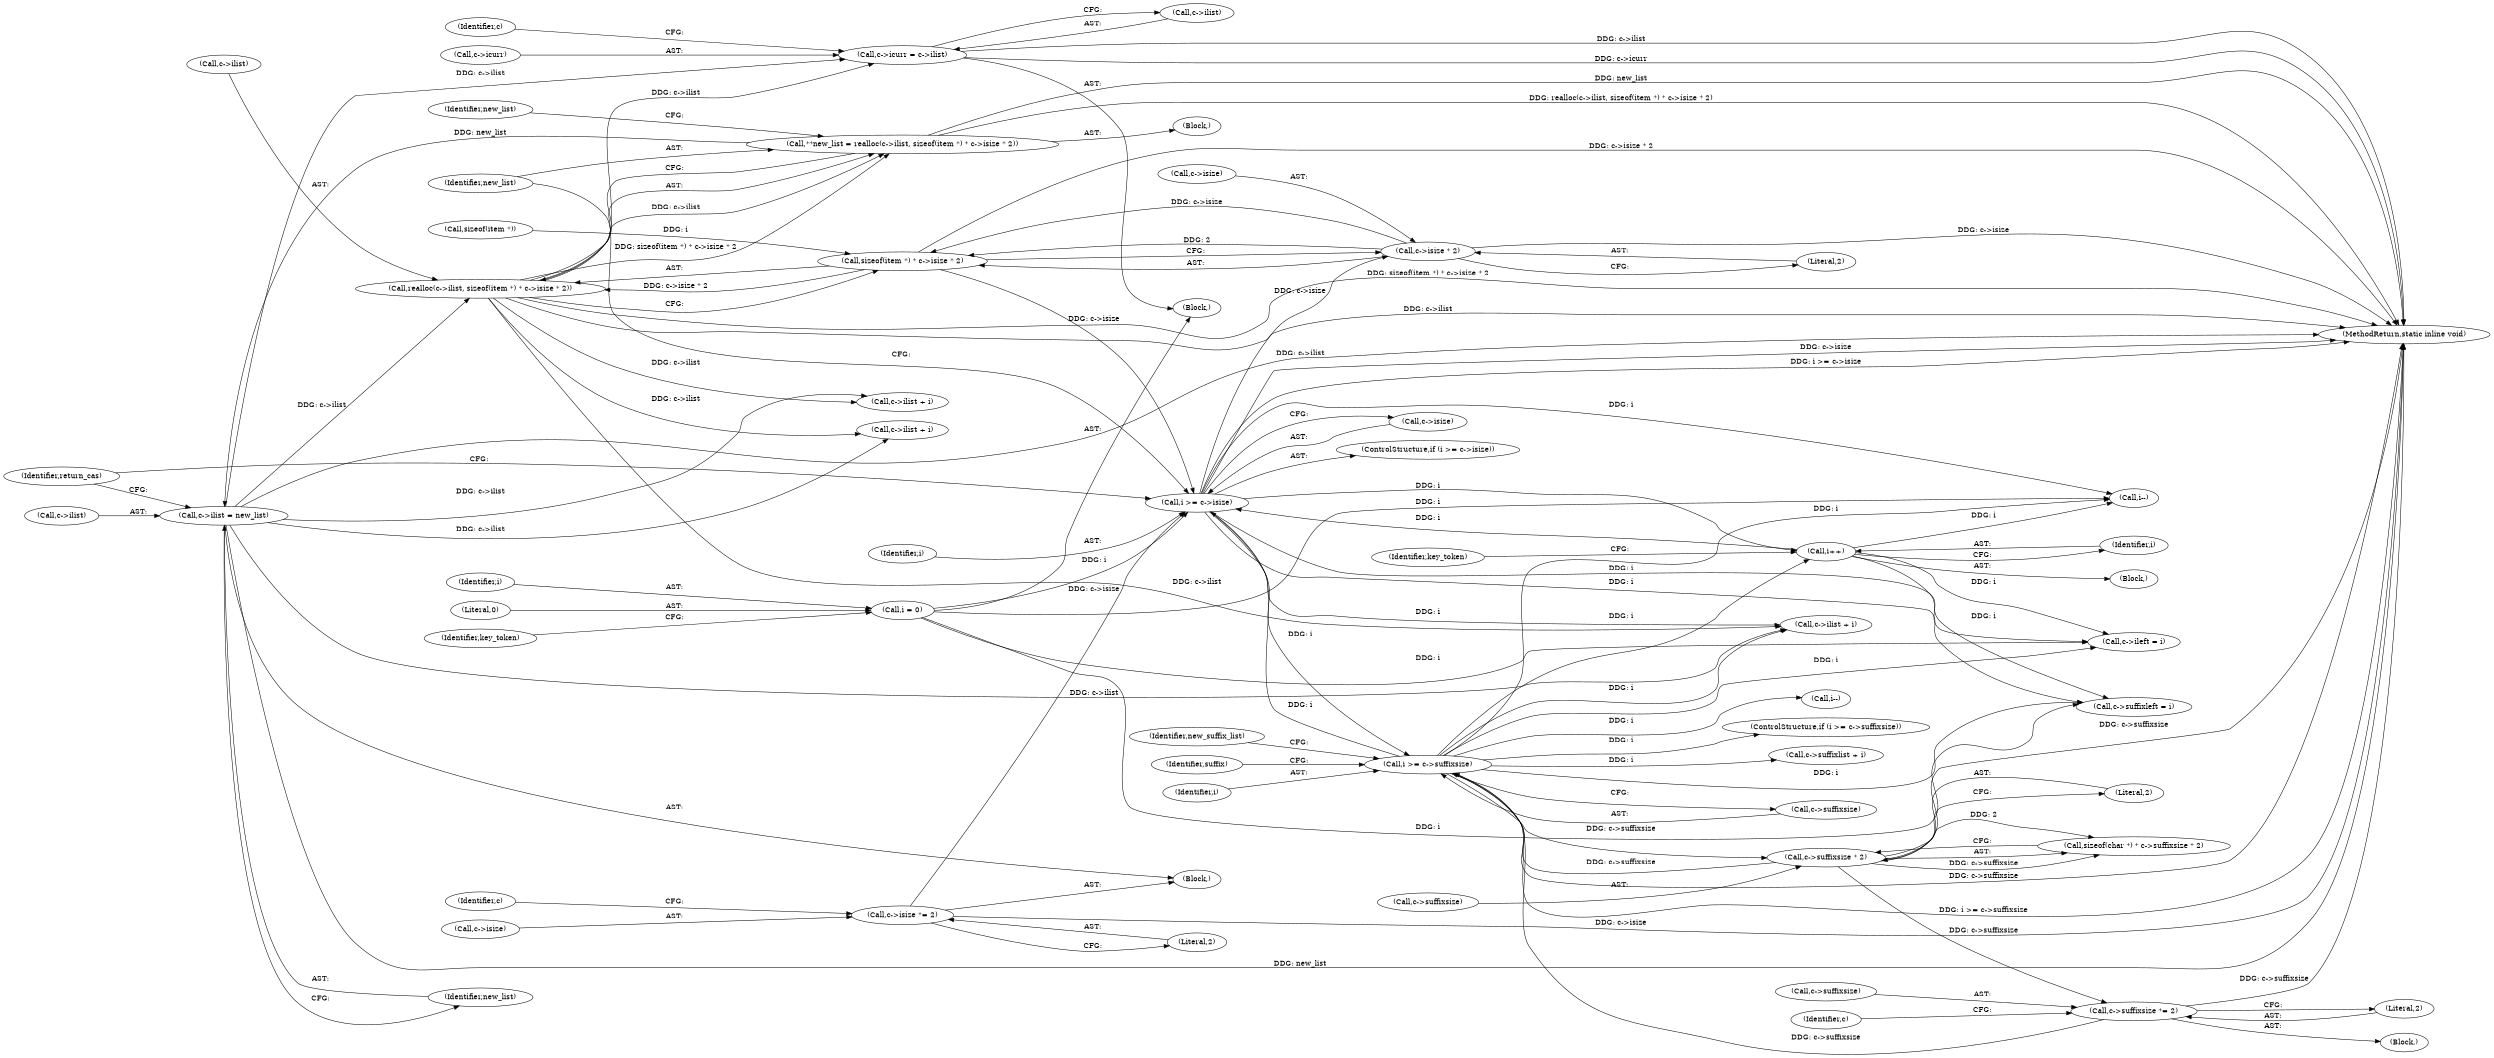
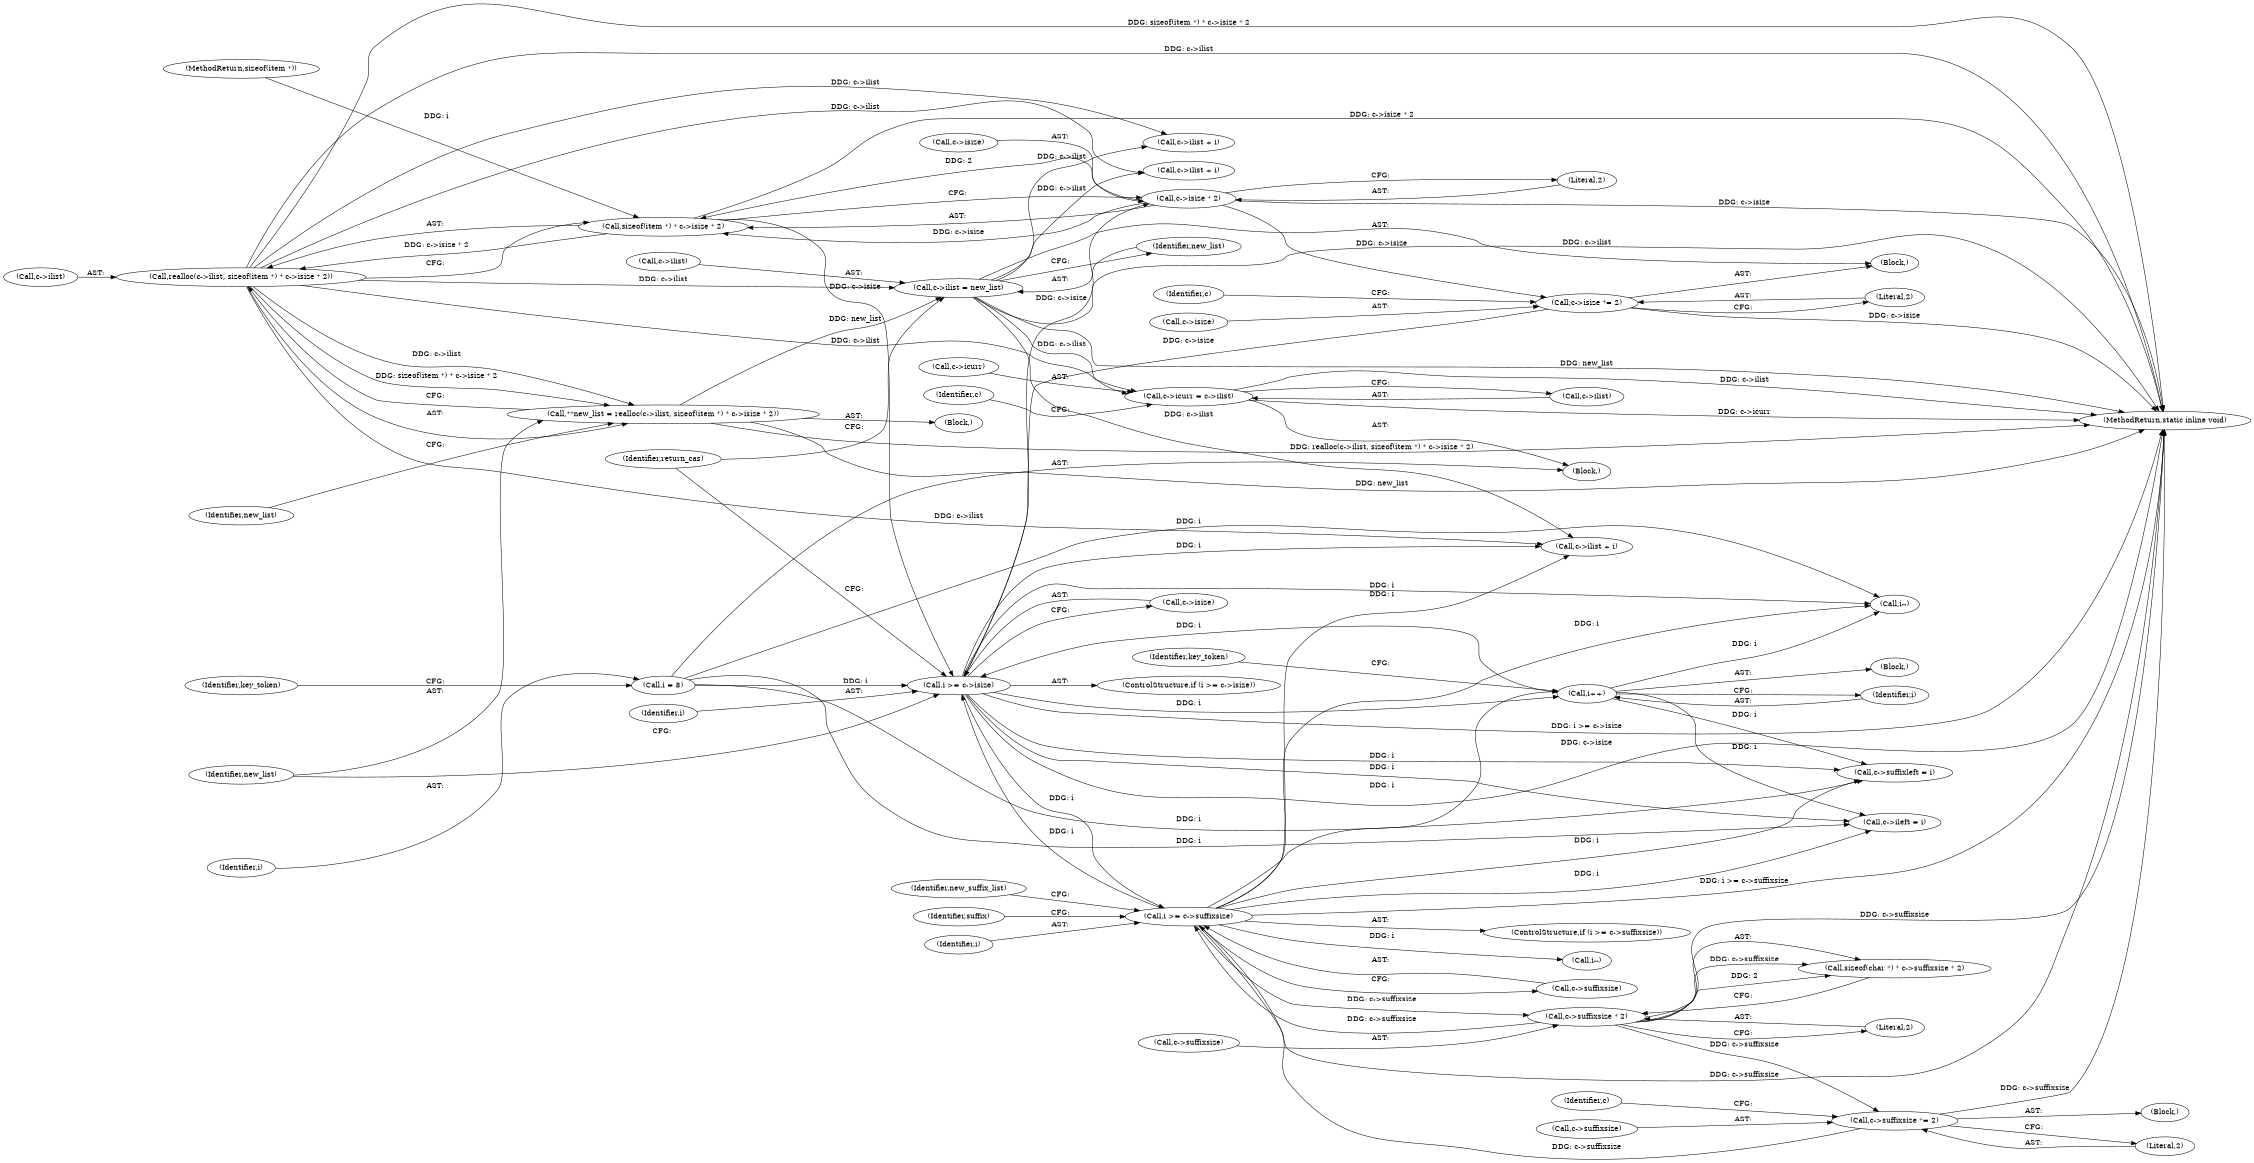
(481, 230) -> (241, 69)
none -> (1374, 269)
(350, 404) -> (624, 285)
(481, 610) -> none
(902, 610) -> (663, 685)
(1621, 740) -> (1382, 920)
(1826, 755) -> none
